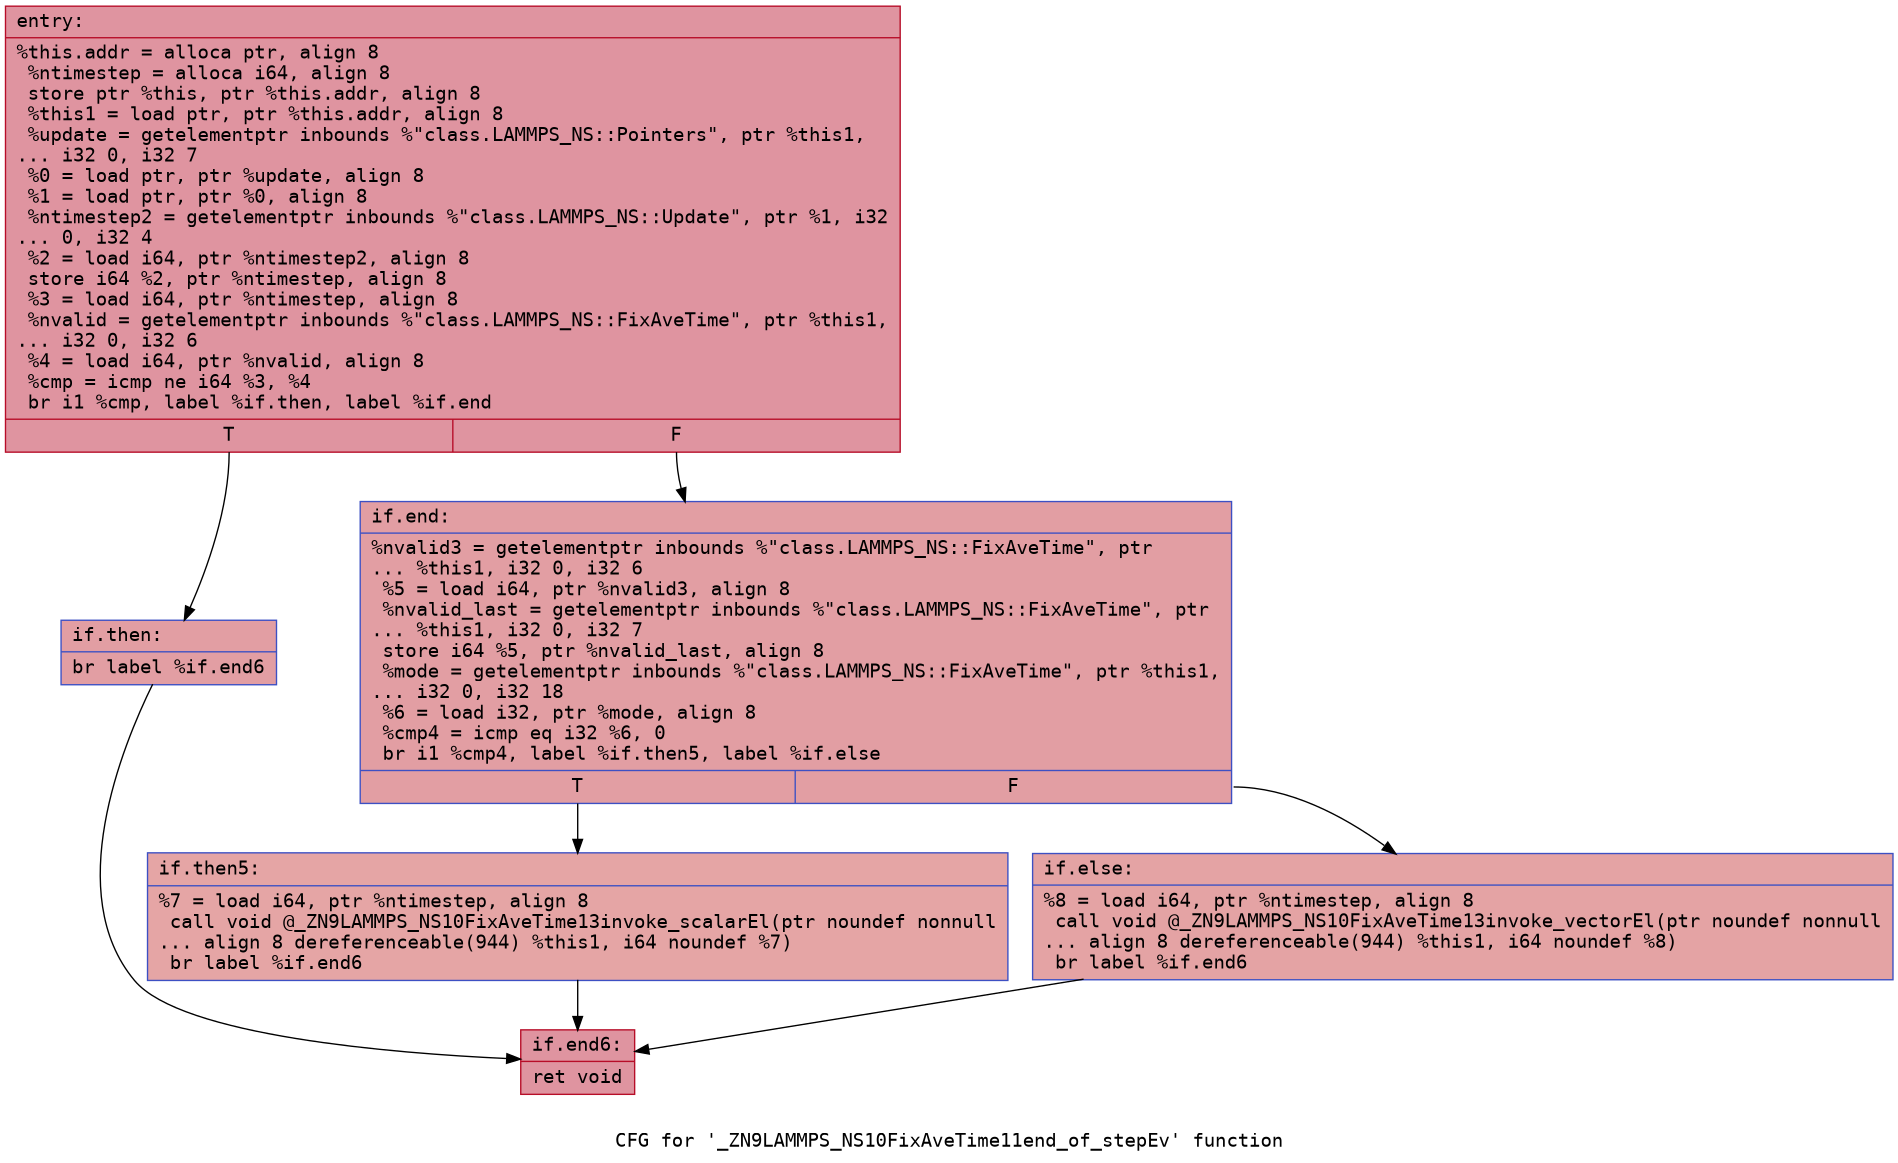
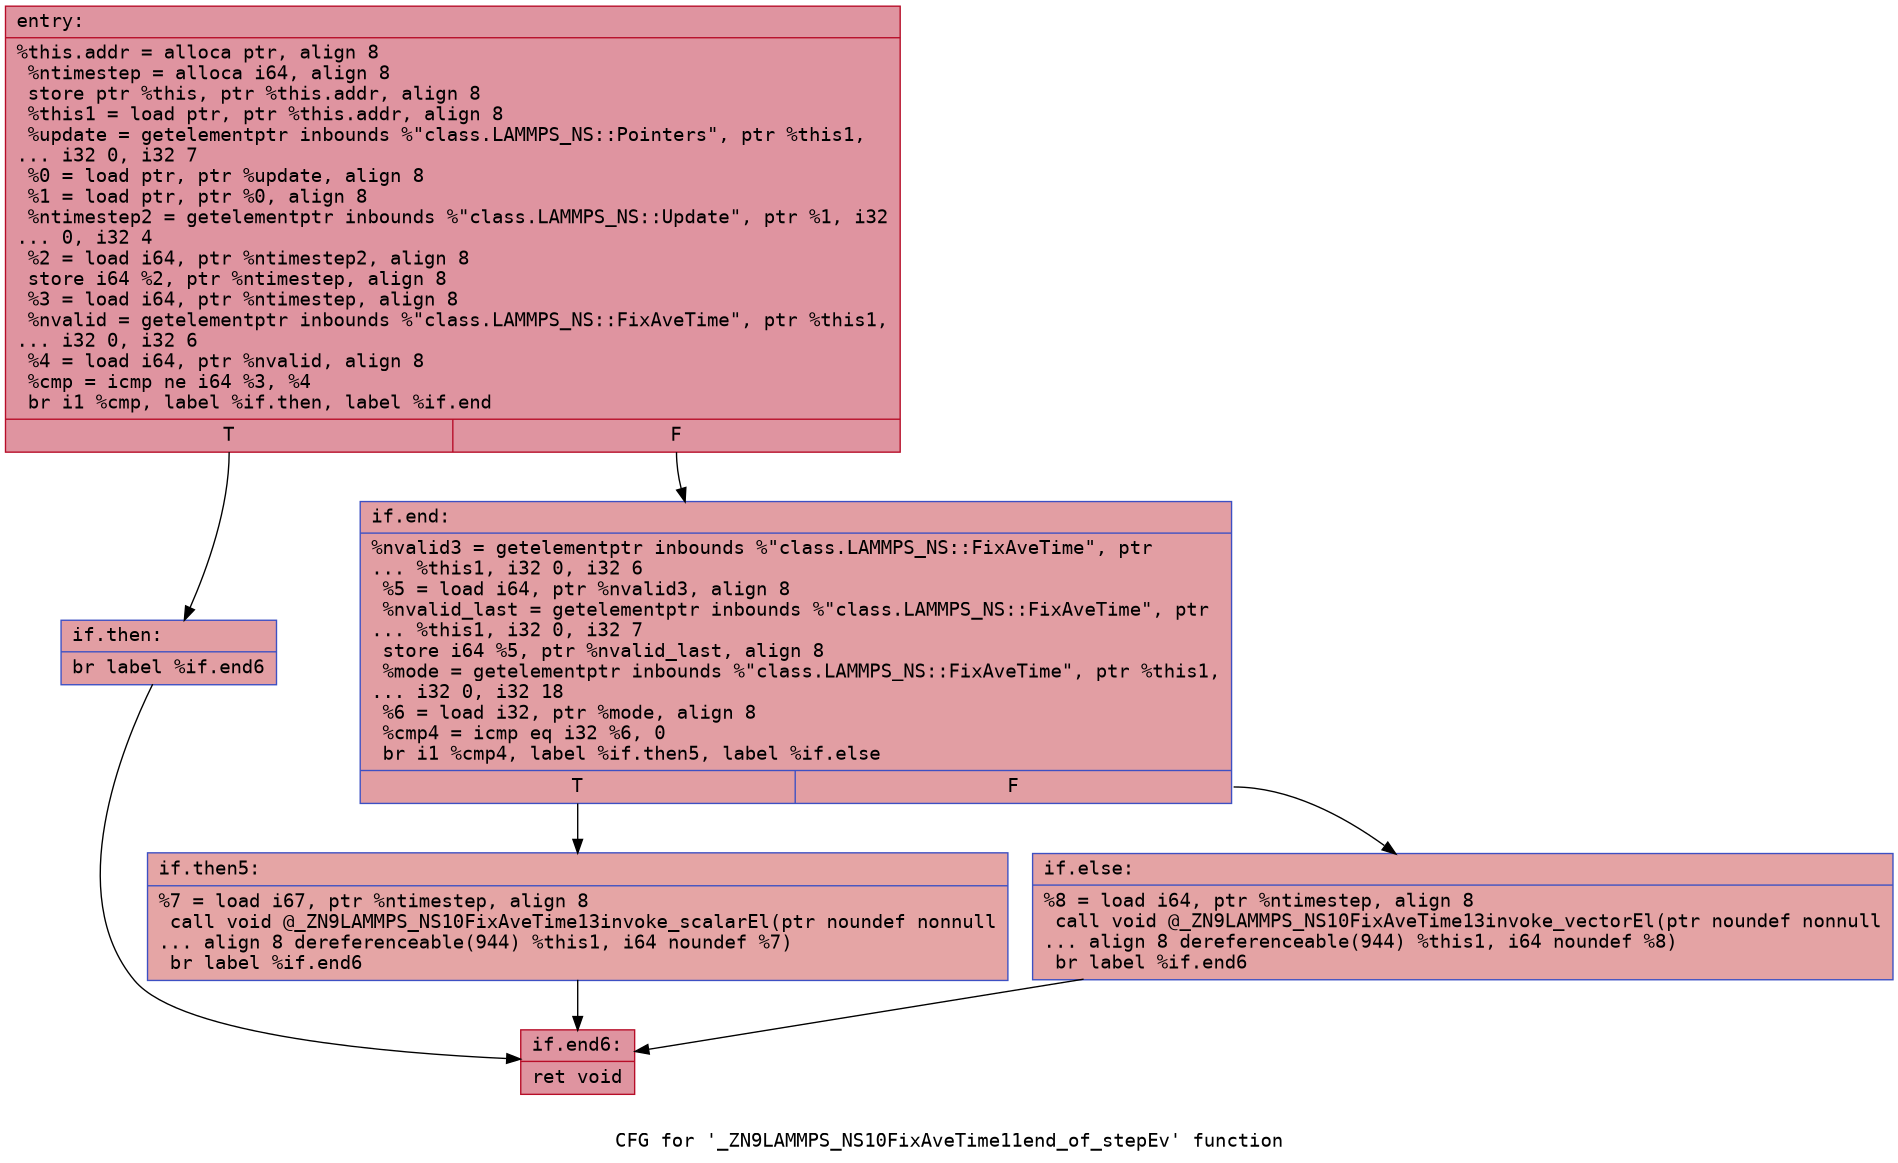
(374, 902) -> (374, 902)
